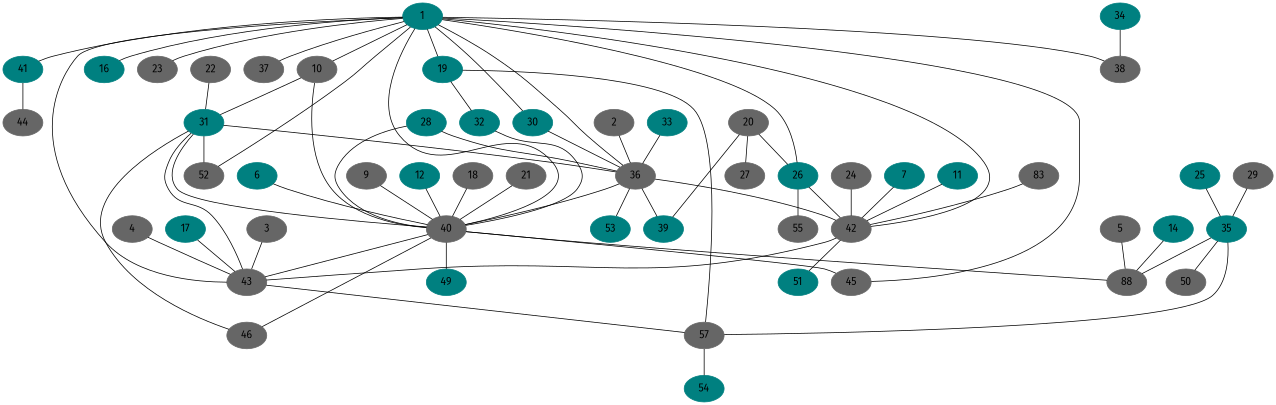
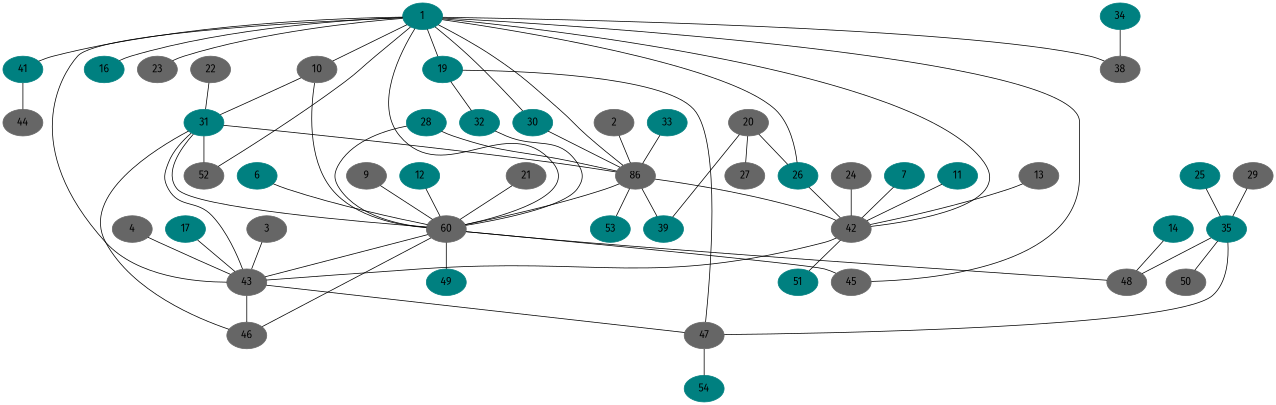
(264, 69) -> none
(473, 176) -> none
(635, 176) -> (635, 176)
(1039, 176) -> (1039, 176)
(446, 229) -> (446, 229)
(798, 229) -> none
(1120, 229) -> none
(1127, 282) -> (1127, 282)
none -> (247, 309)
(704, 335) -> (704, 335)
